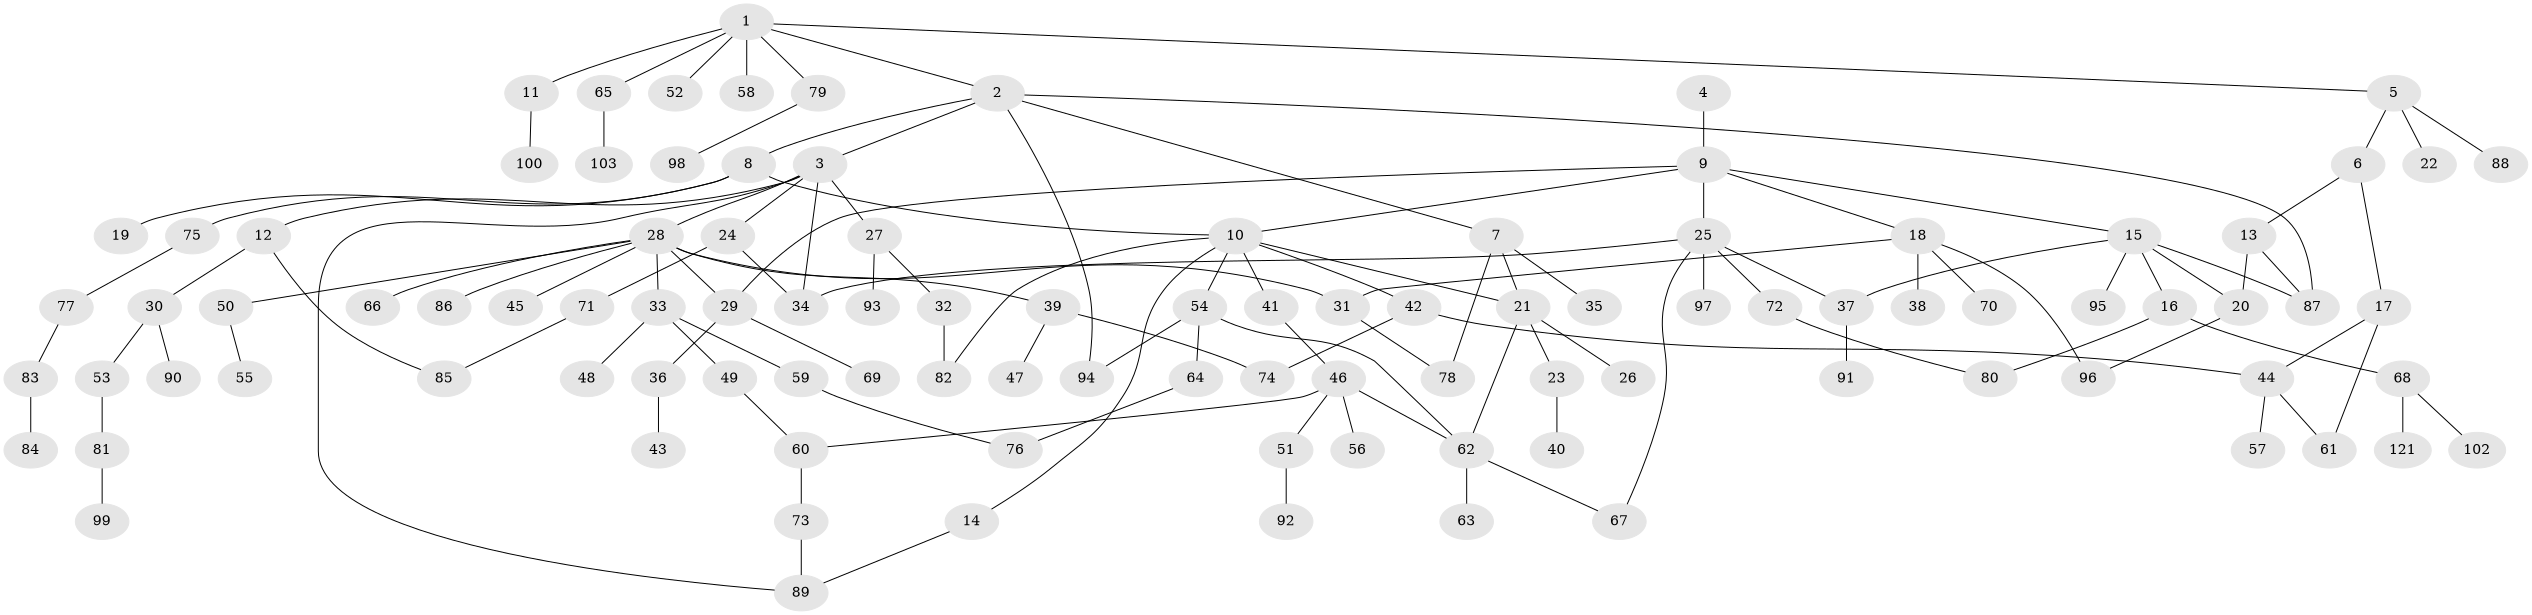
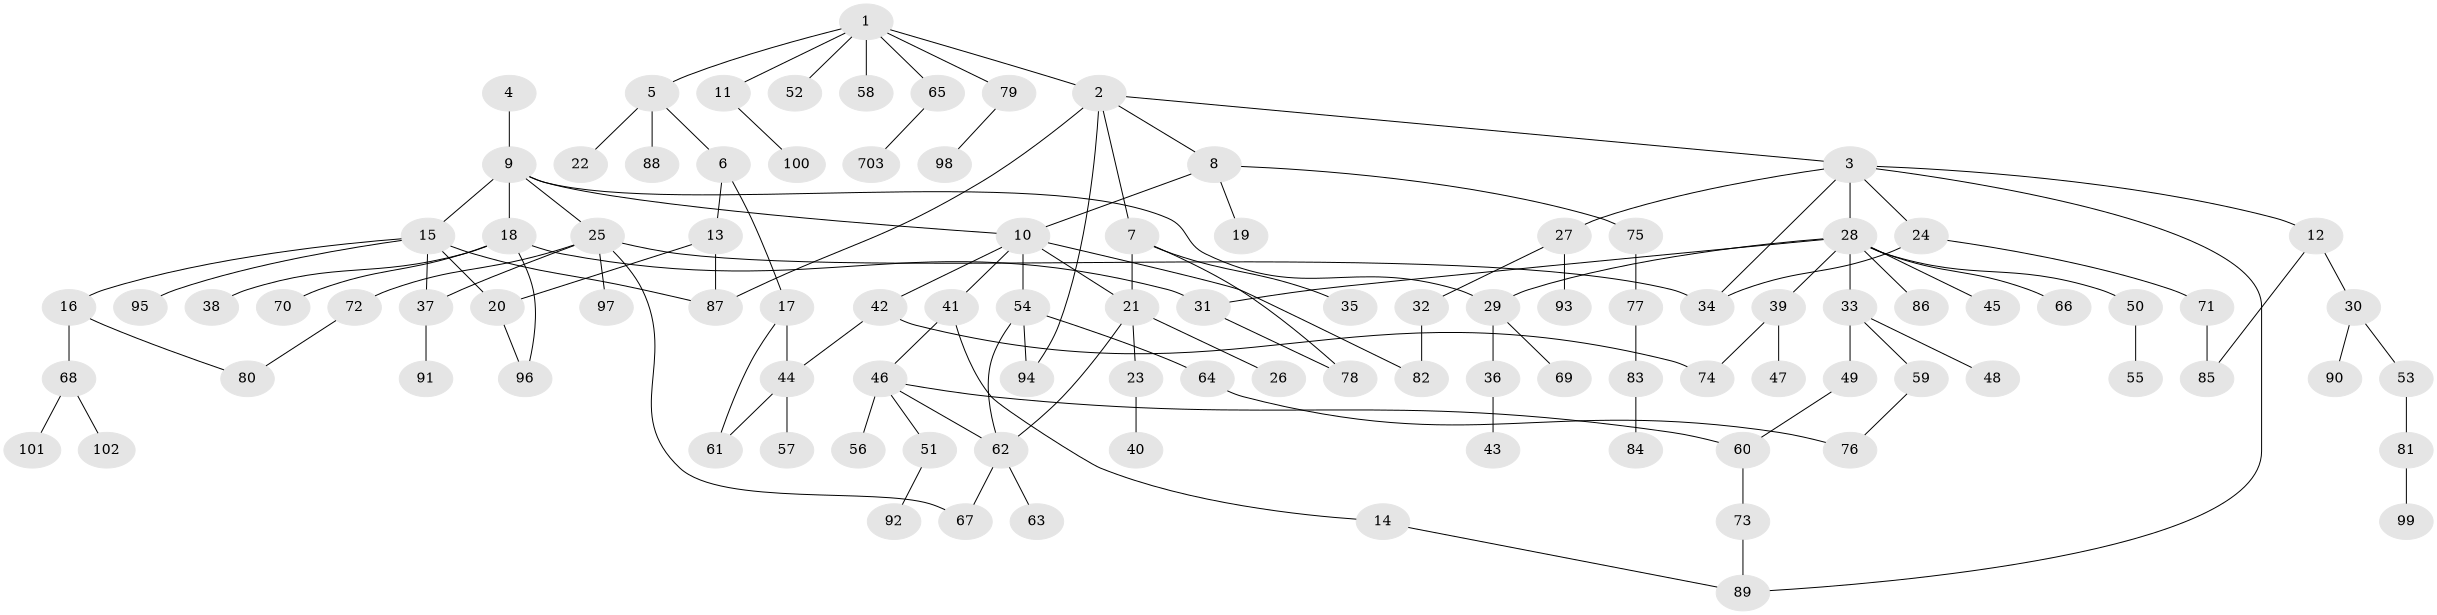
(604, 165) -> (871, 165)
(1125, 393) -> (1124, 477)
(2403, 450) -> (32, 450)
